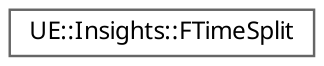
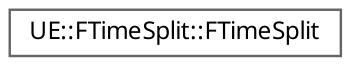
(162, 33) -> (175, 33)
